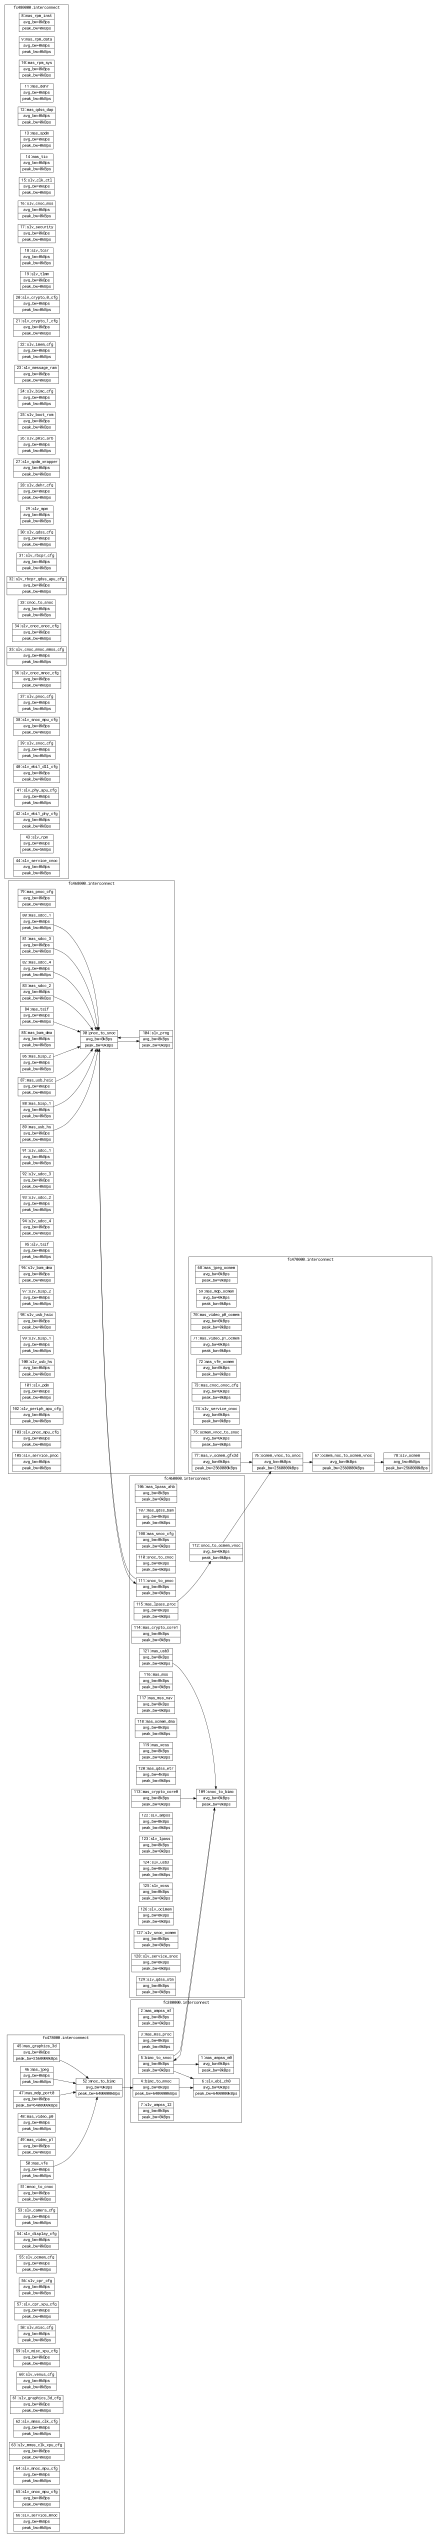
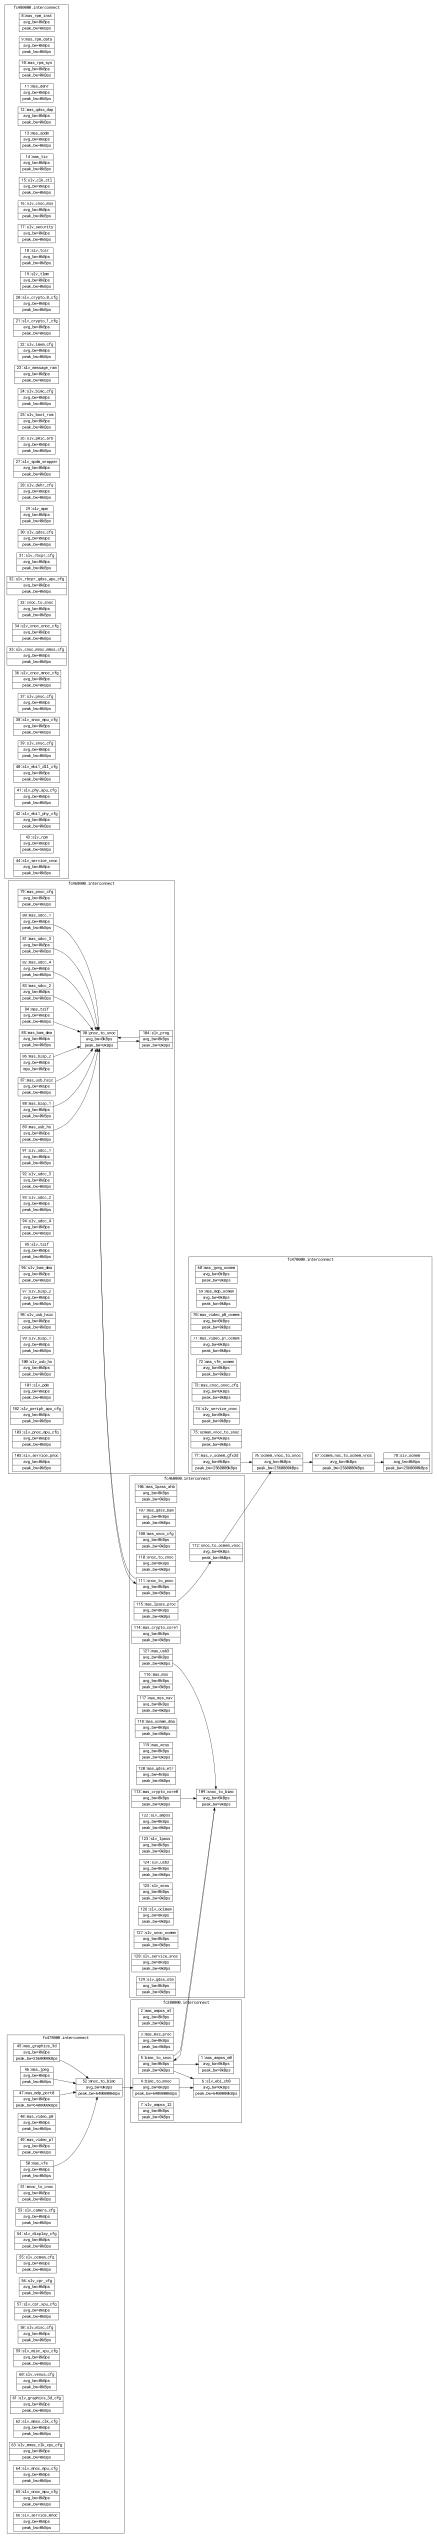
(37, 1069) -> (37, 1069)
